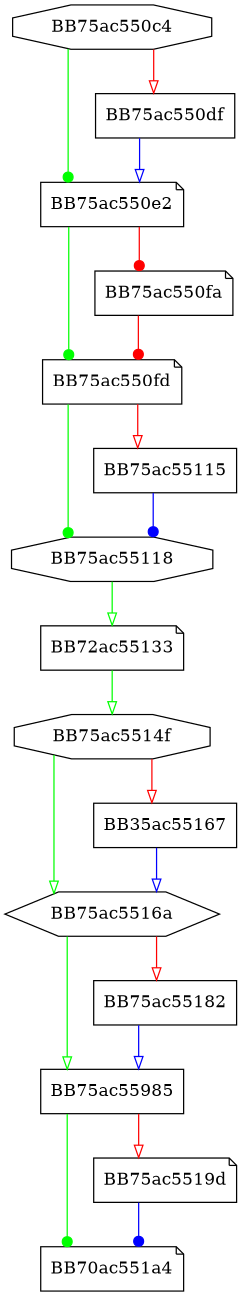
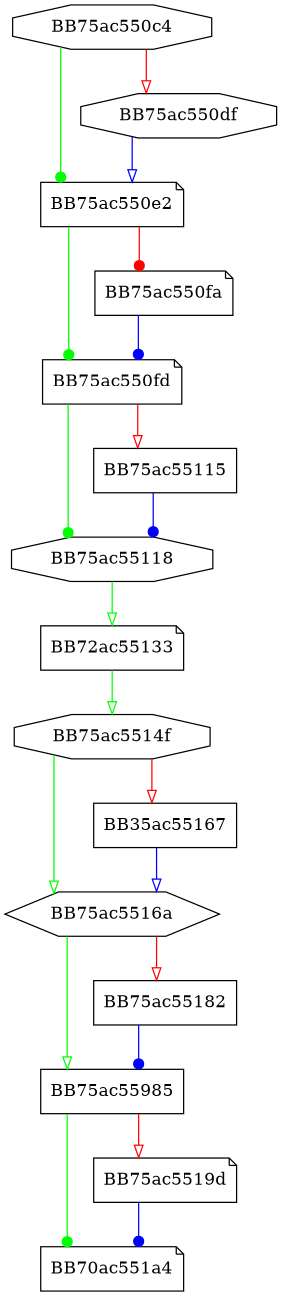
(165, 116) -> (179, 116)
(138, 332) -> (138, 332)
(139, 1041) -> (139, 1042)
